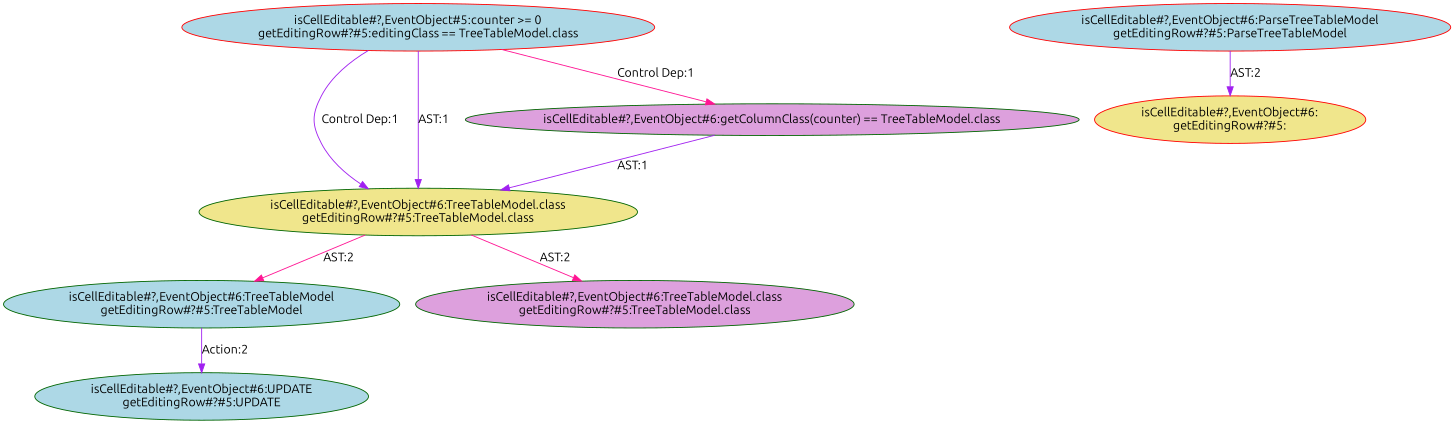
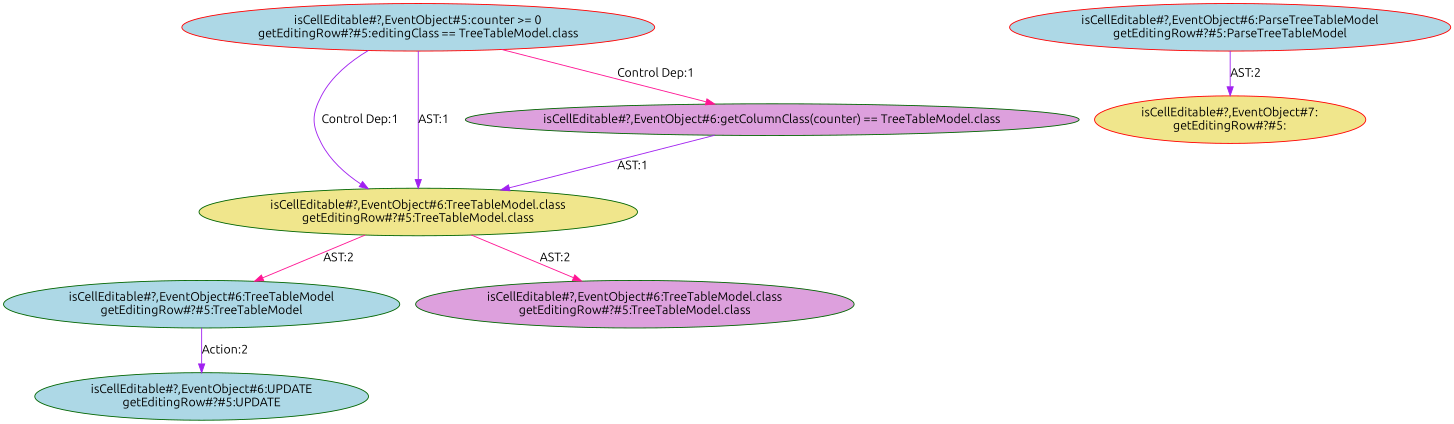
(1230, 120) -> (1230, 120)
